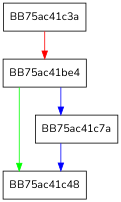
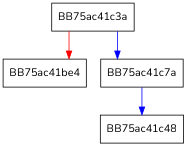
(61, 97) -> (117, 41)
(19, 125) -> none
